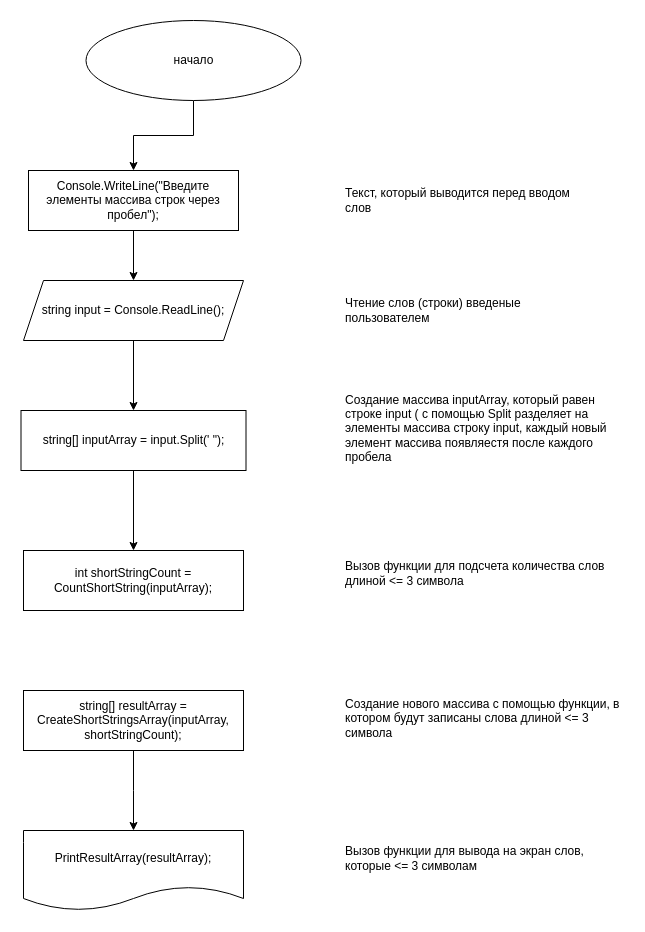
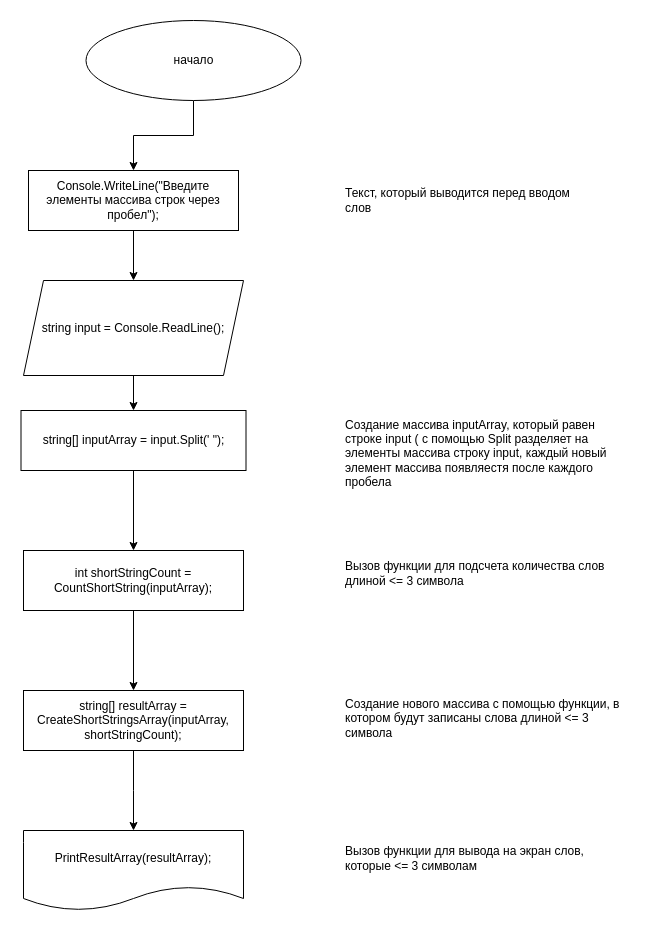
(134, 311) -> (134, 328)
(454, 311) -> none
(484, 428) -> (484, 453)
none -> (134, 647)
